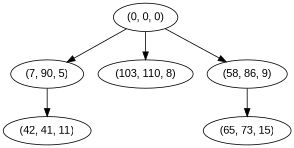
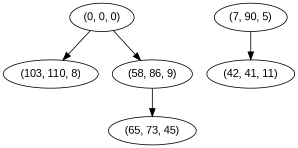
(100, 44) -> none
(247, 131) -> (152, 131)
